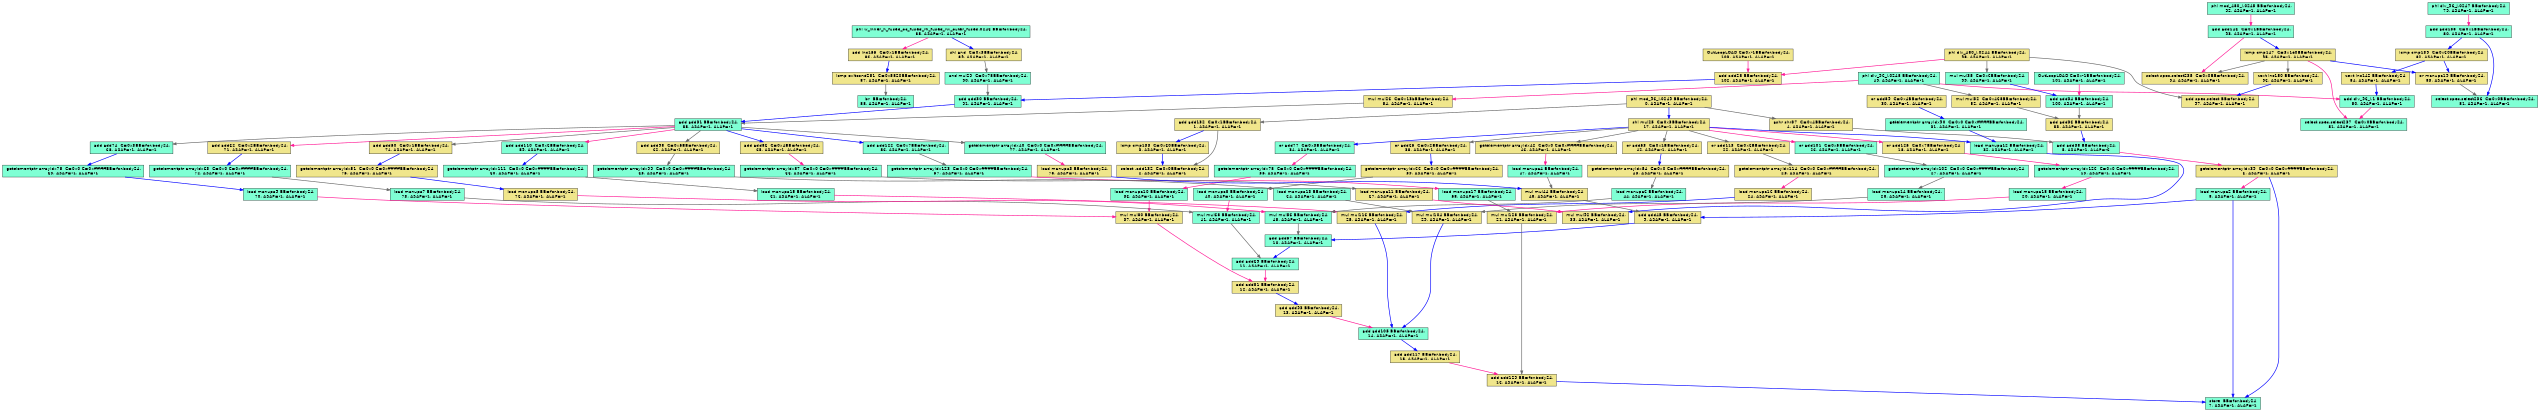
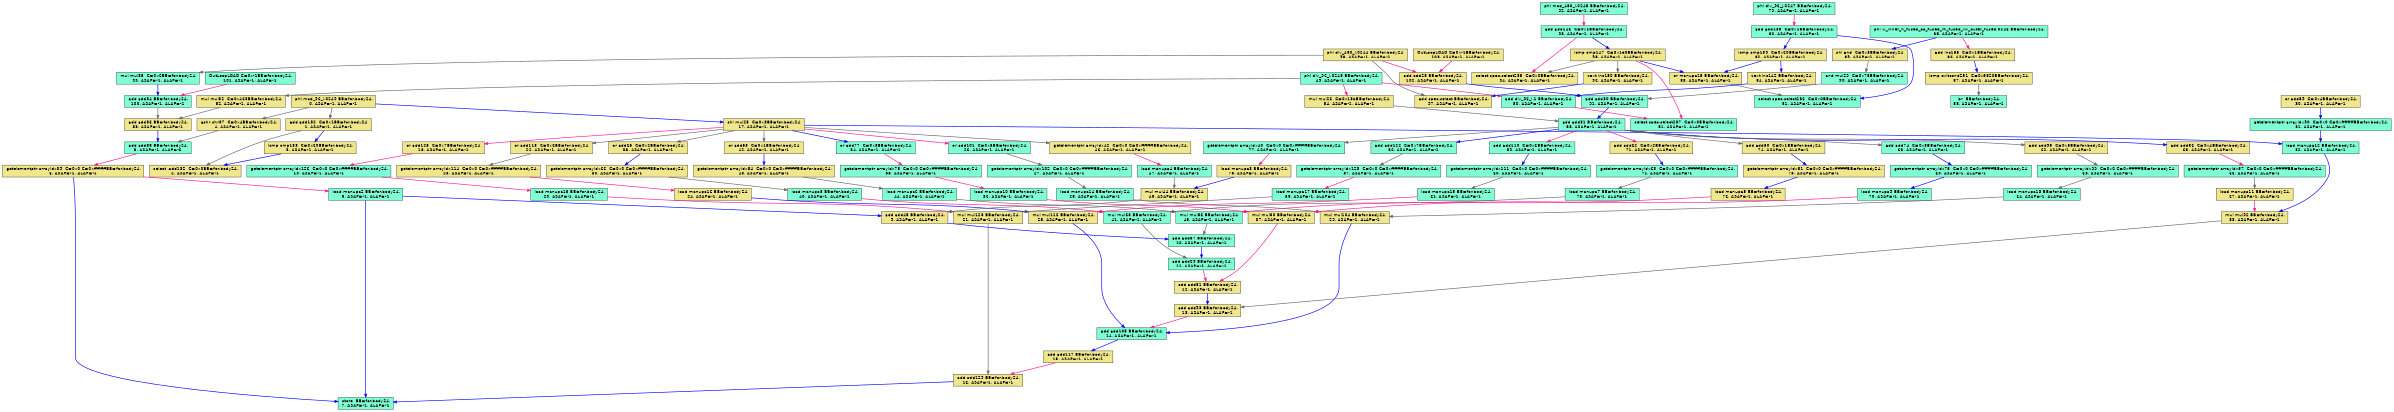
(2451, 78) -> (1706, 78)
none -> (1733, 264)
